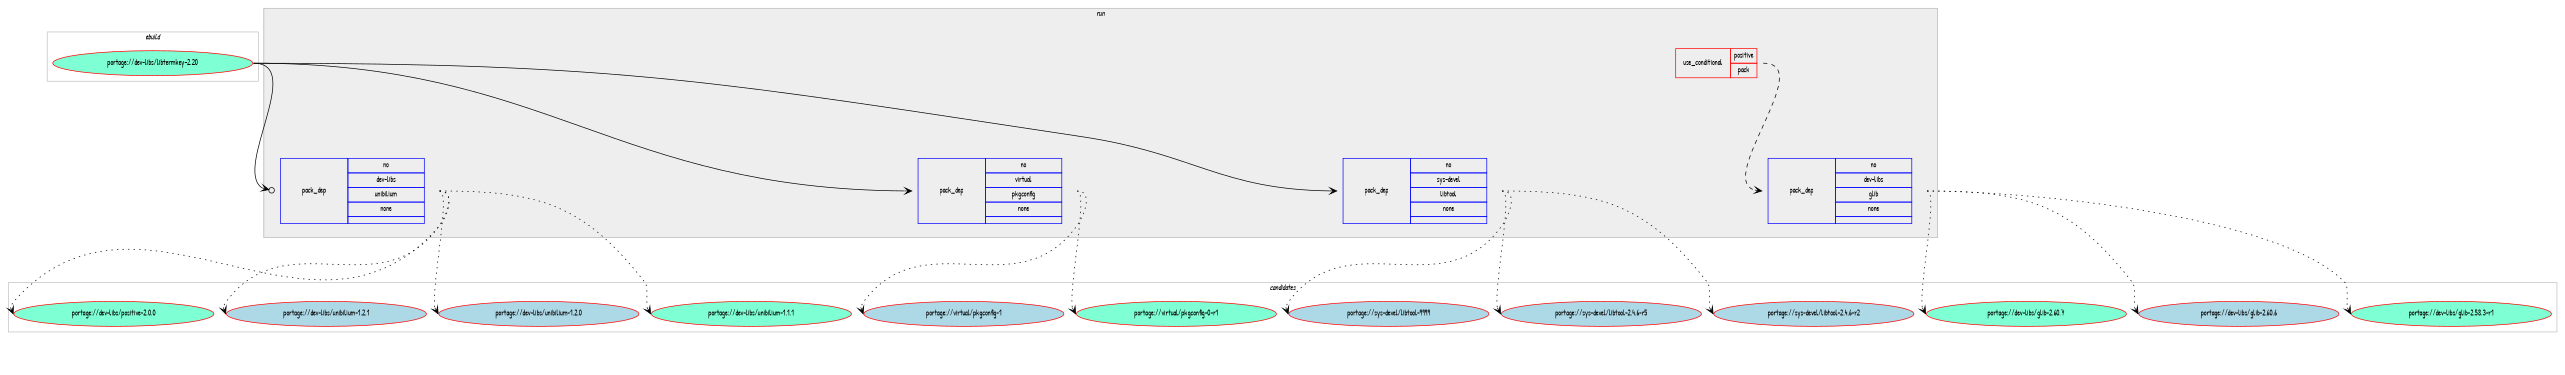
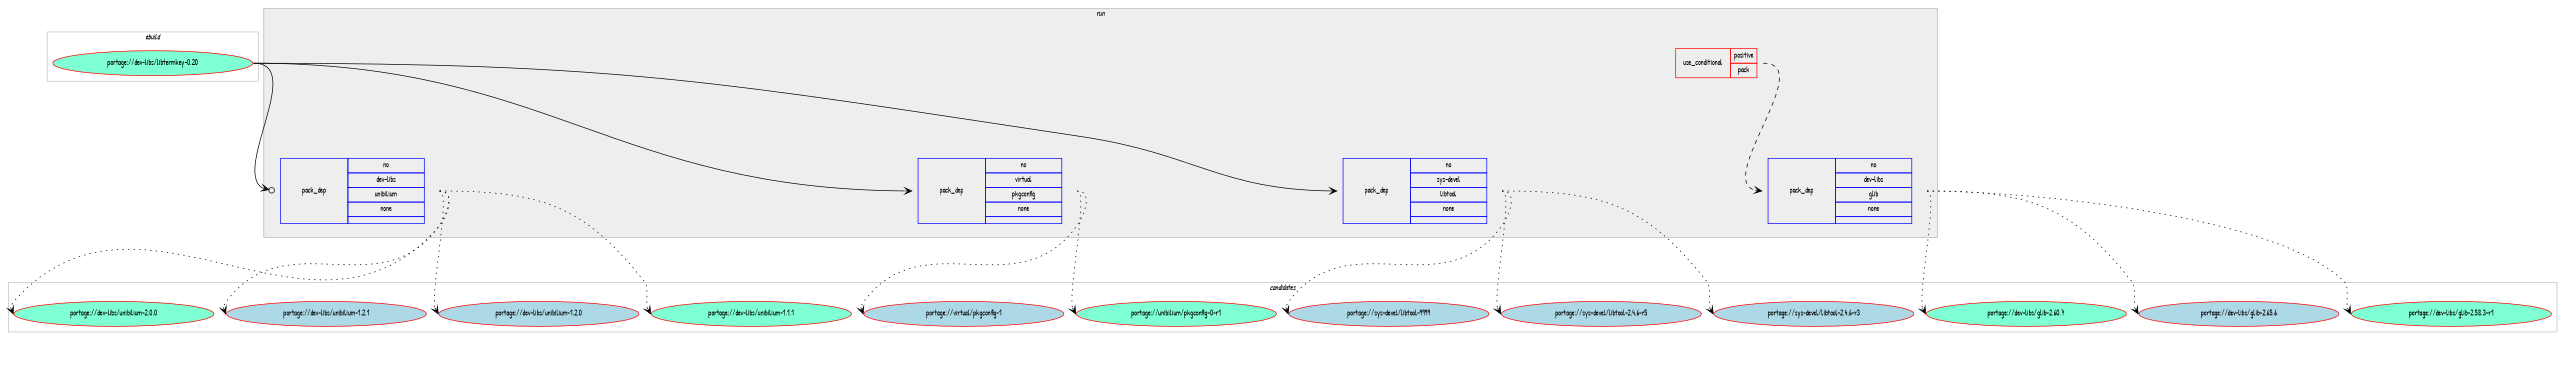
(153, 63) -> (153, 63)
(114, 314) -> (114, 314)
(1176, 314) -> (1176, 314)
(1814, 314) -> (1814, 314)
(2239, 314) -> (2239, 314)
